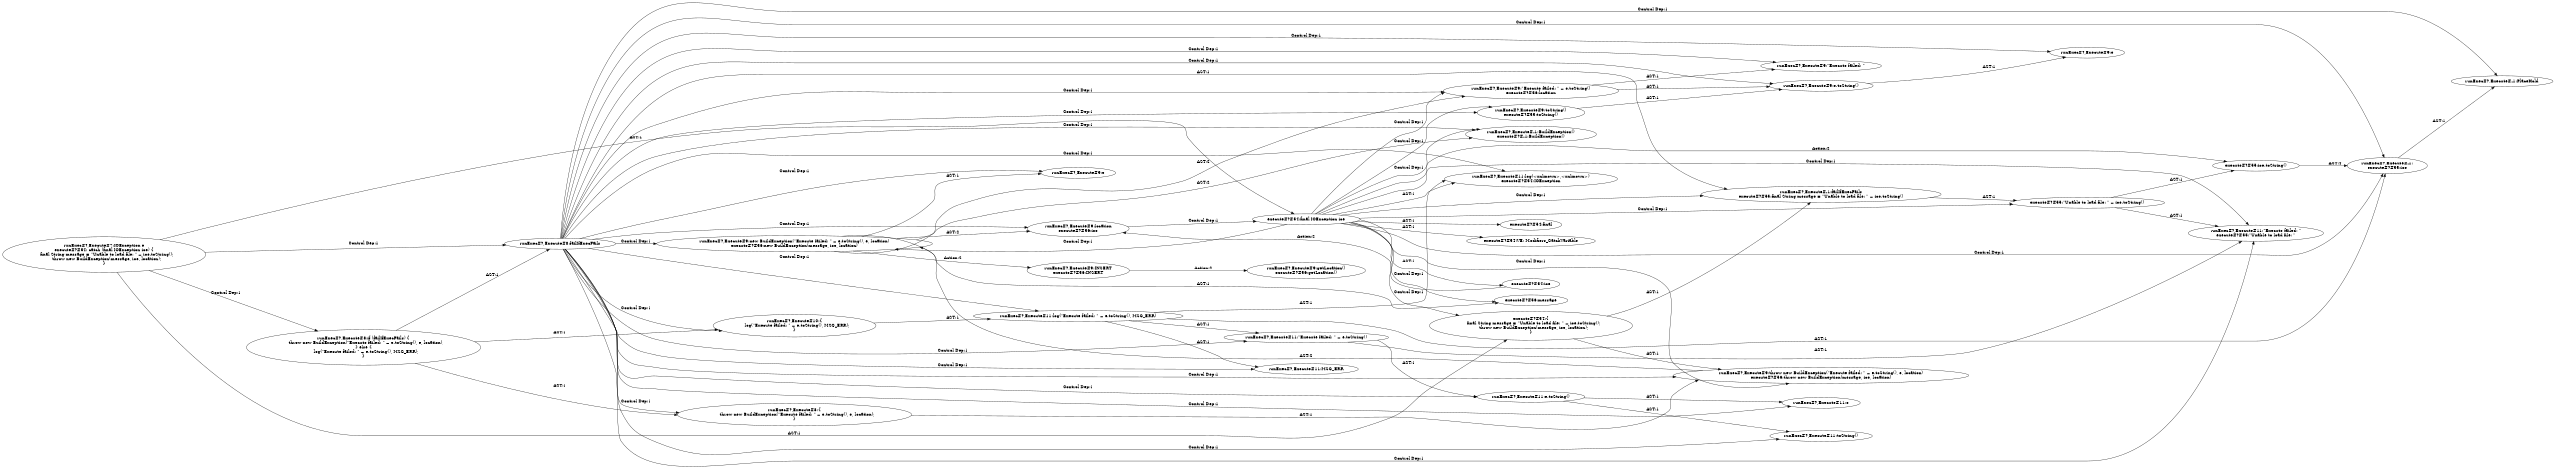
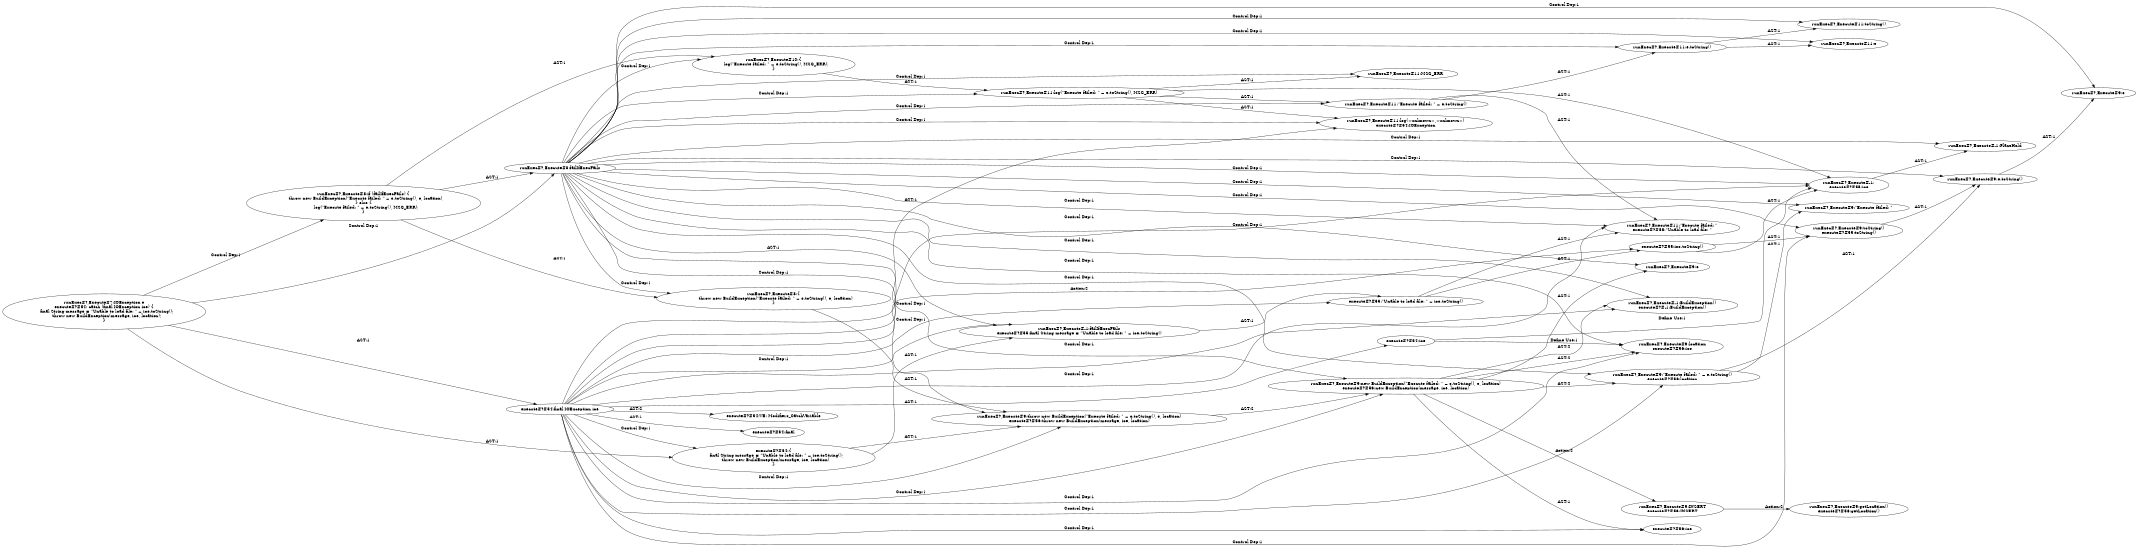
(2335, 163) -> (1774, 201)
(1190, 224) -> (1100, 502)
(1409, 227) -> (636, 409)
(1306, 237) -> (1564, 340)
none -> (1760, 241)
(1531, 300) -> (1672, 529)
none -> (1674, 329)
